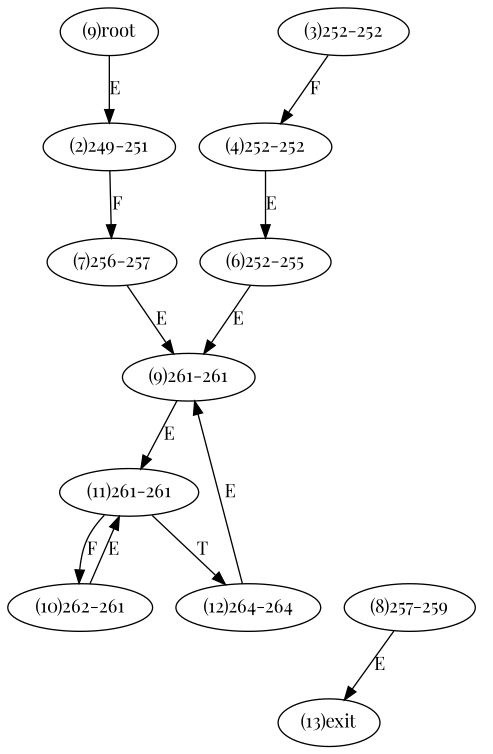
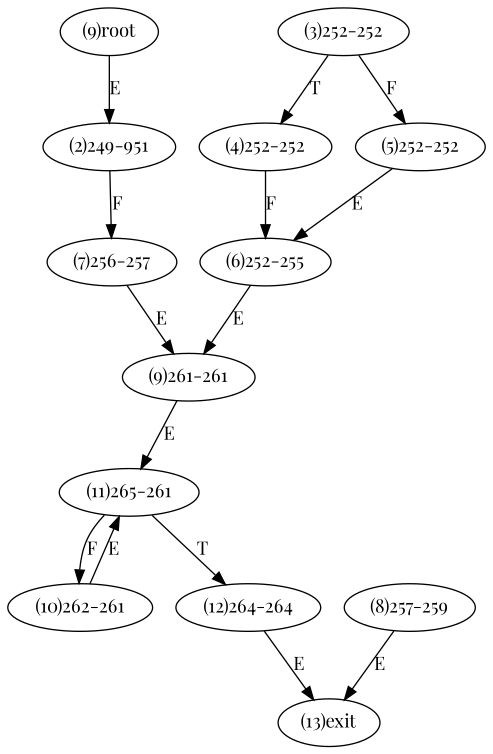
(316, 89) -> (316, 89)
(109, 147) -> (109, 147)
none -> (420, 147)
(271, 204) -> (271, 204)
(129, 492) -> (129, 492)
(220, 499) -> (285, 660)
